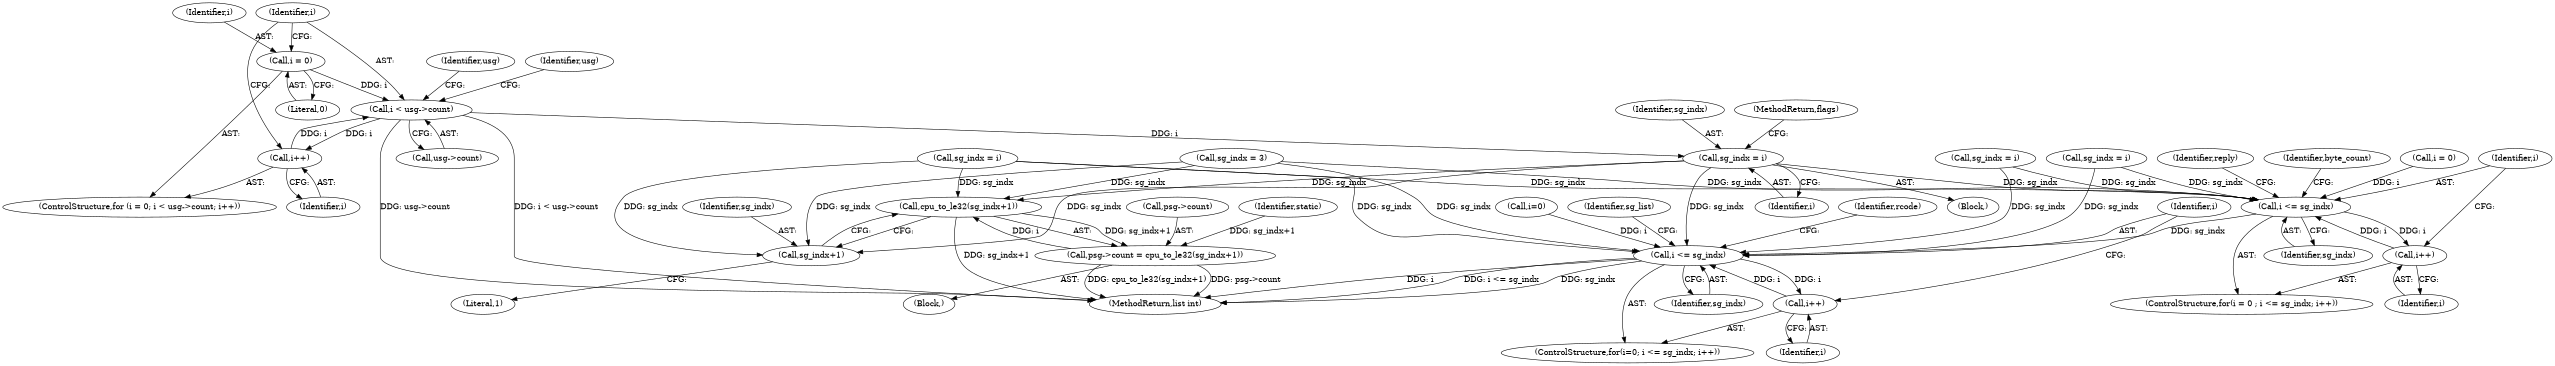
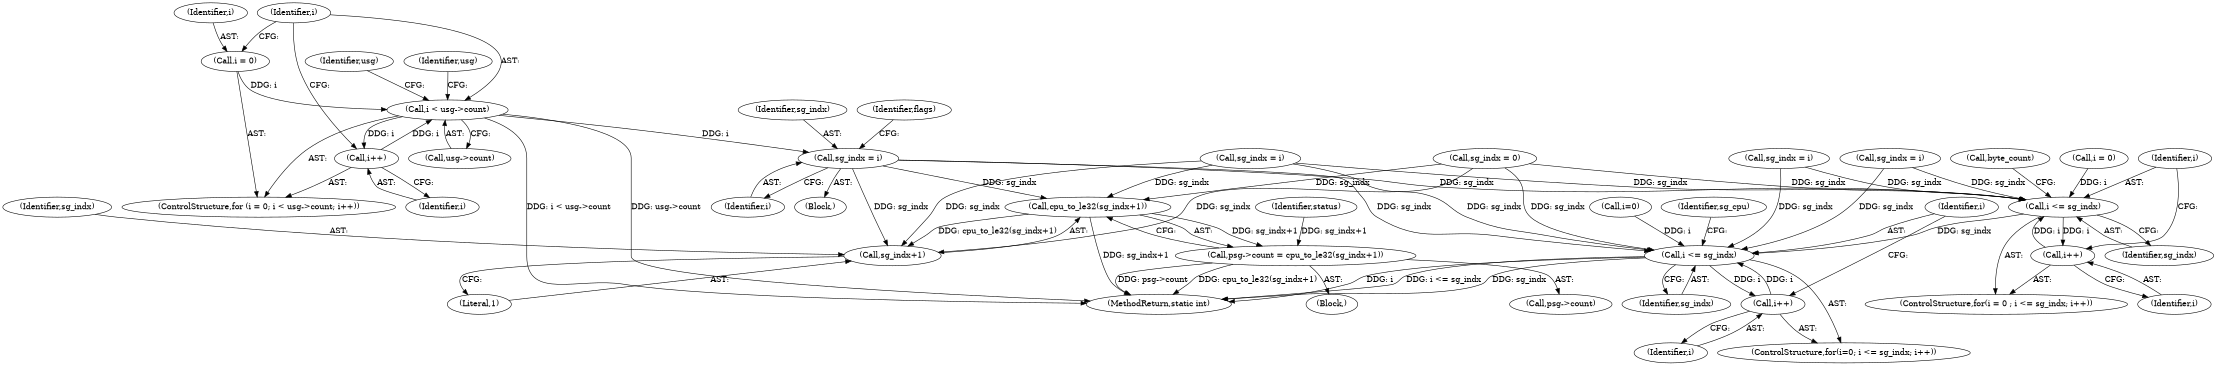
(308, 110) -> none
(1796, 110) -> (904, 110)
none -> (324, 139)
(1232, 159) -> (1485, 159)
(2205, 159) -> none
(2327, 159) -> (2000, 159)
(1288, 207) -> (1306, 207)
(1619, 207) -> (1714, 207)
(1888, 207) -> none
(1175, 230) -> (1502, 266)
(862, 231) -> (1080, 231)
(905, 231) -> (998, 231)
(1026, 231) -> (1167, 231)
none -> (677, 281)
(1155, 304) -> (1159, 304)
